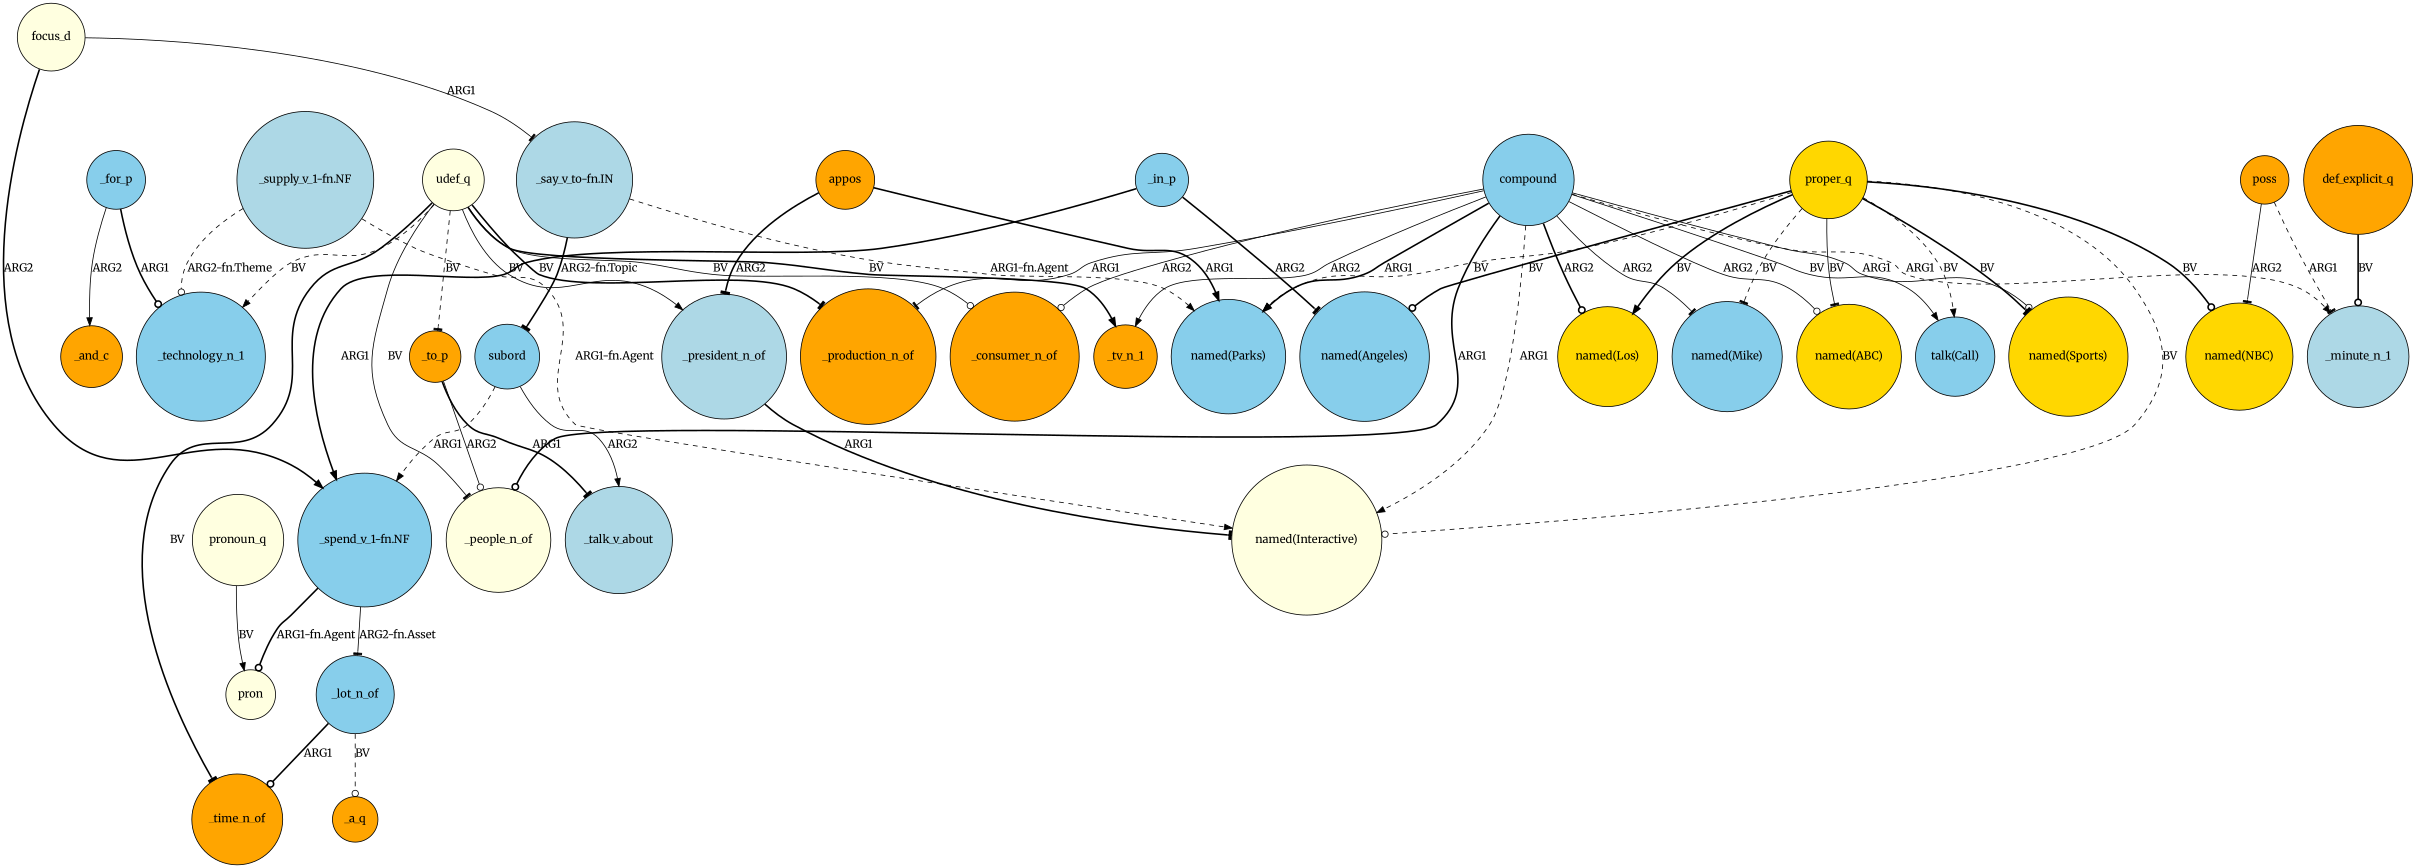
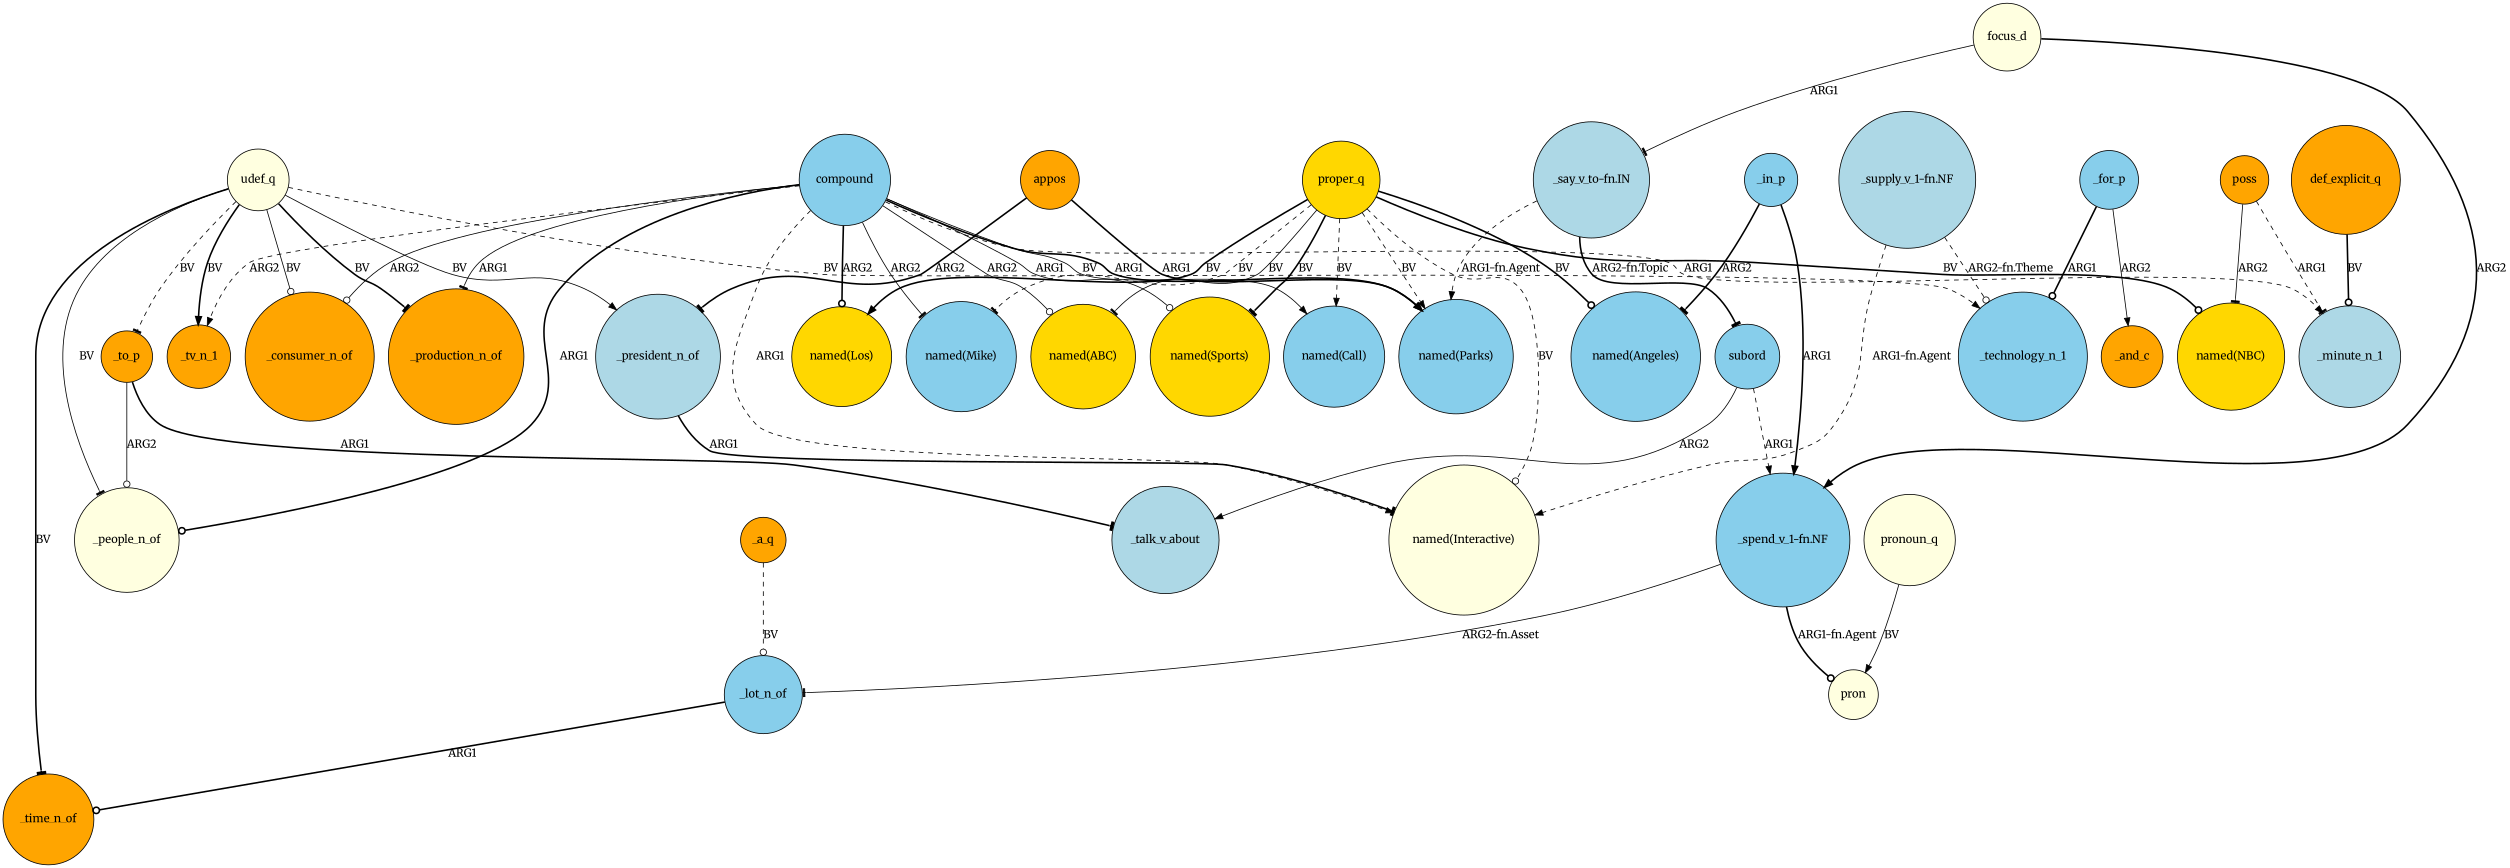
(1312, 273) -> (505, 221)
(1955, 357) -> (1334, 357)
(355, 762) -> (763, 606)
